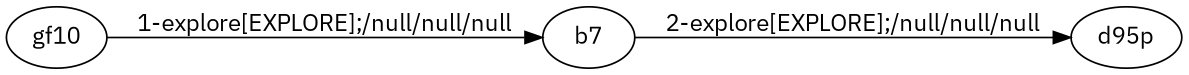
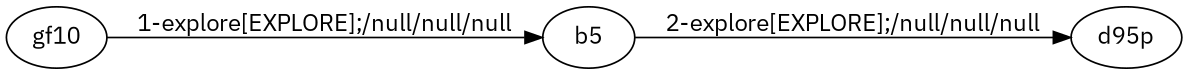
(589, 37) -> (589, 37)
